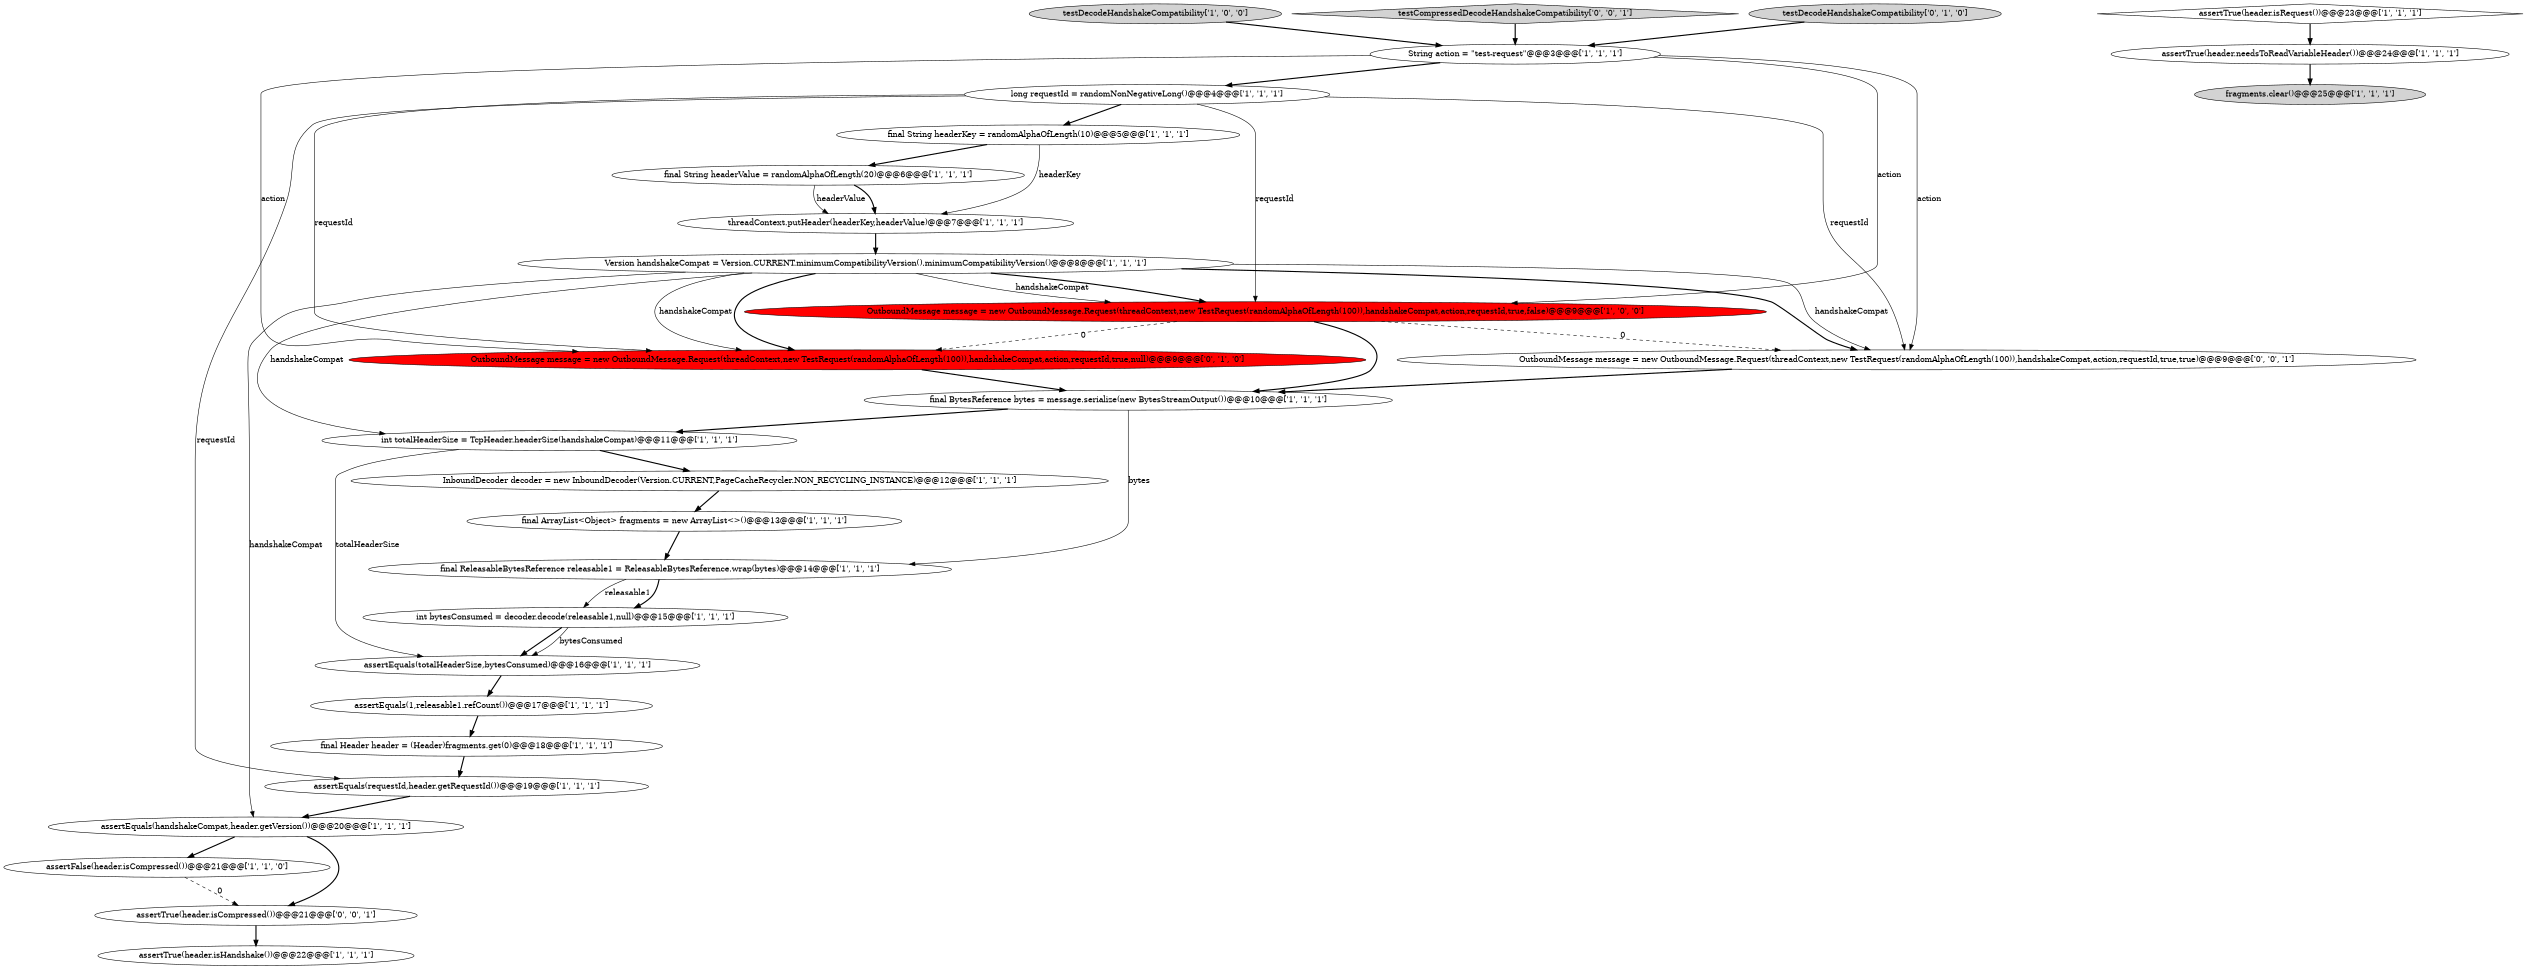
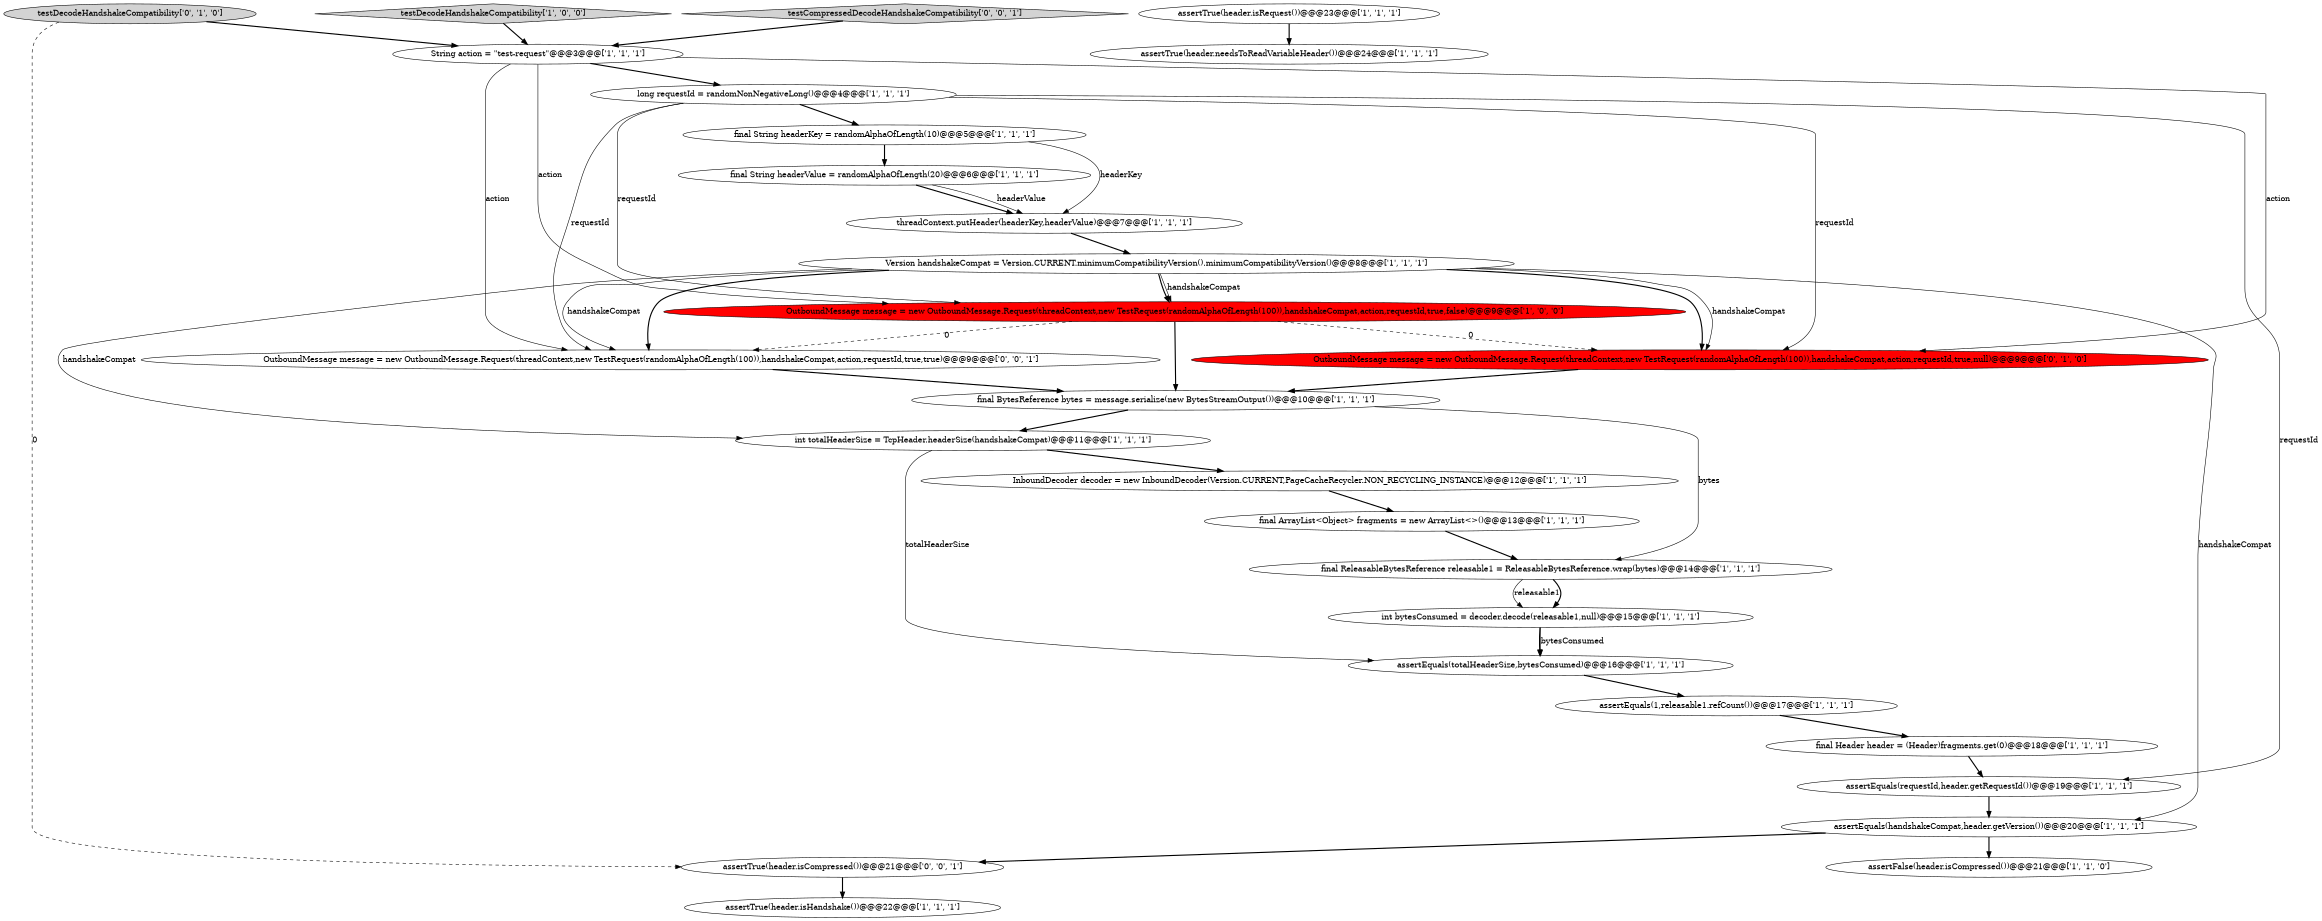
(1155, 14) -> (493, 14)
(2310, 14) -> (1289, 14)
(2310, 95) -> none
(209, 890) -> (32, 742)
